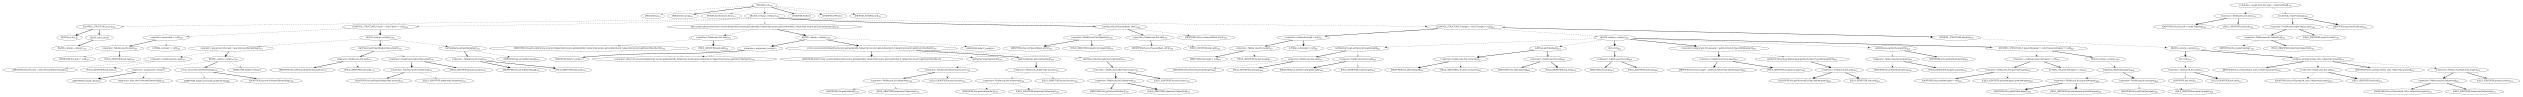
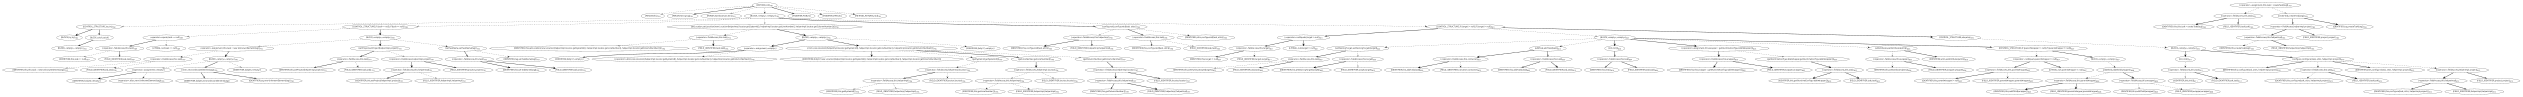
(203, 75) -> (203, 75)
